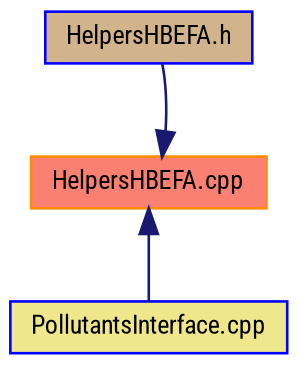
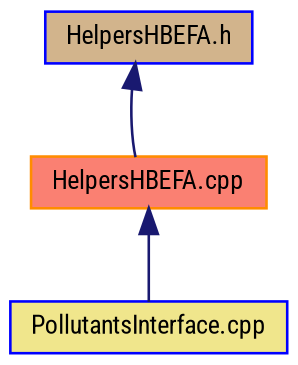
(166, 97) -> (132, 123)
